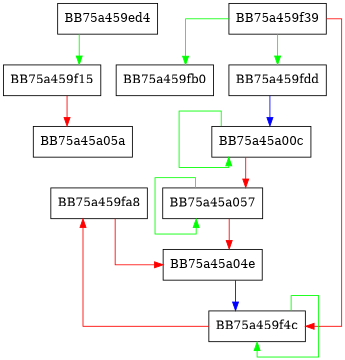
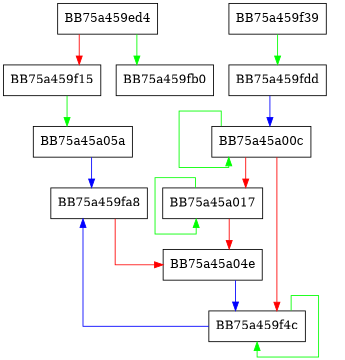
(189, 19) -> (137, 45)
(79, 45) -> (79, 45)
(67, 107) -> (67, 107)
none -> (92, 168)
(342, 179) -> (277, 230)
(213, 203) -> (213, 203)
(96, 326) -> (96, 326)
